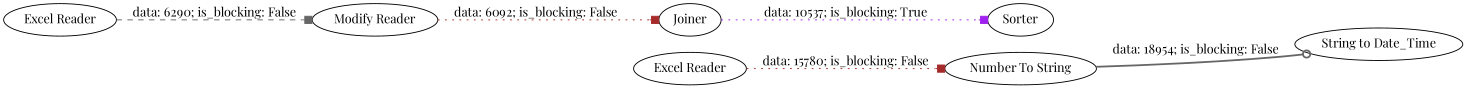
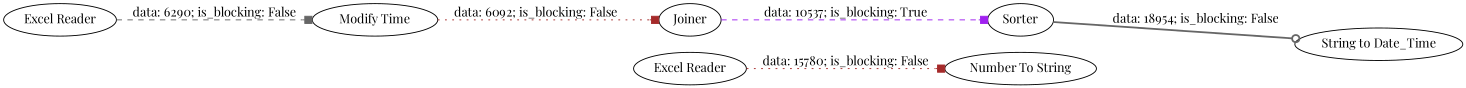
(375, 20) -> (375, 20)
(850, 20) -> (850, 20)
(1200, 62) -> (1173, 30)
